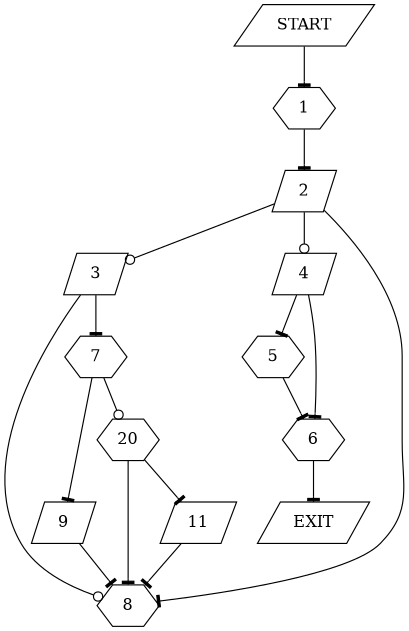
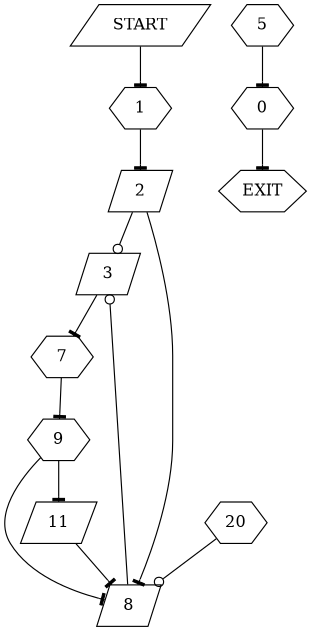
(304, 274) -> none
(110, 394) -> none
(314, 440) -> (263, 108)
(7, 457) -> (119, 444)
(161, 479) -> (59, 479)
(128, 520) -> (190, 559)
(64, 523) -> (59, 440)
(314, 523) -> (263, 191)
(128, 606) -> (129, 606)
